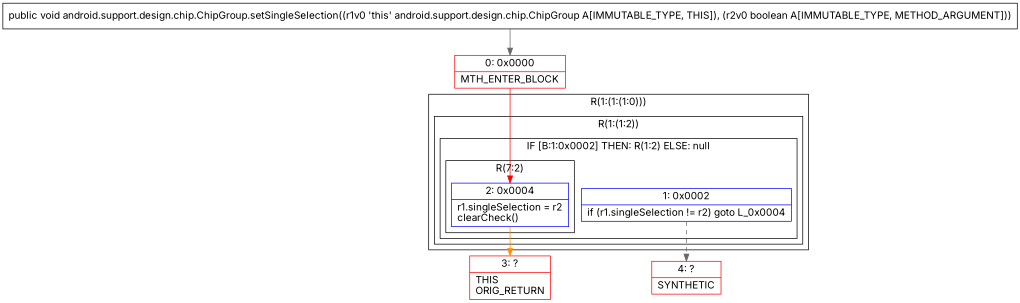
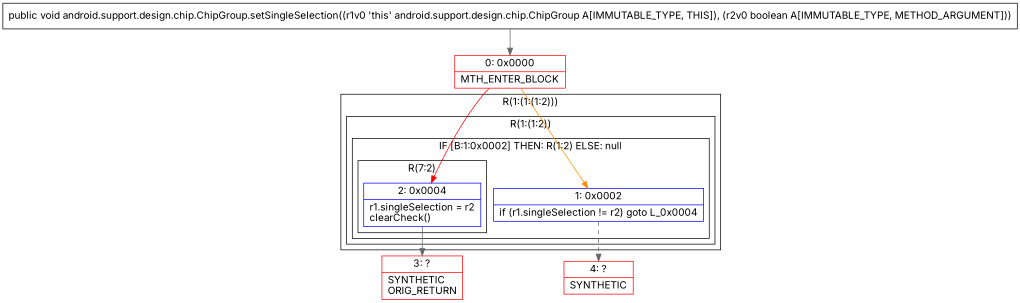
(619, 102) -> (531, 102)
none -> (551, 133)
(510, 238) -> (422, 238)
(487, 280) -> (417, 280)
